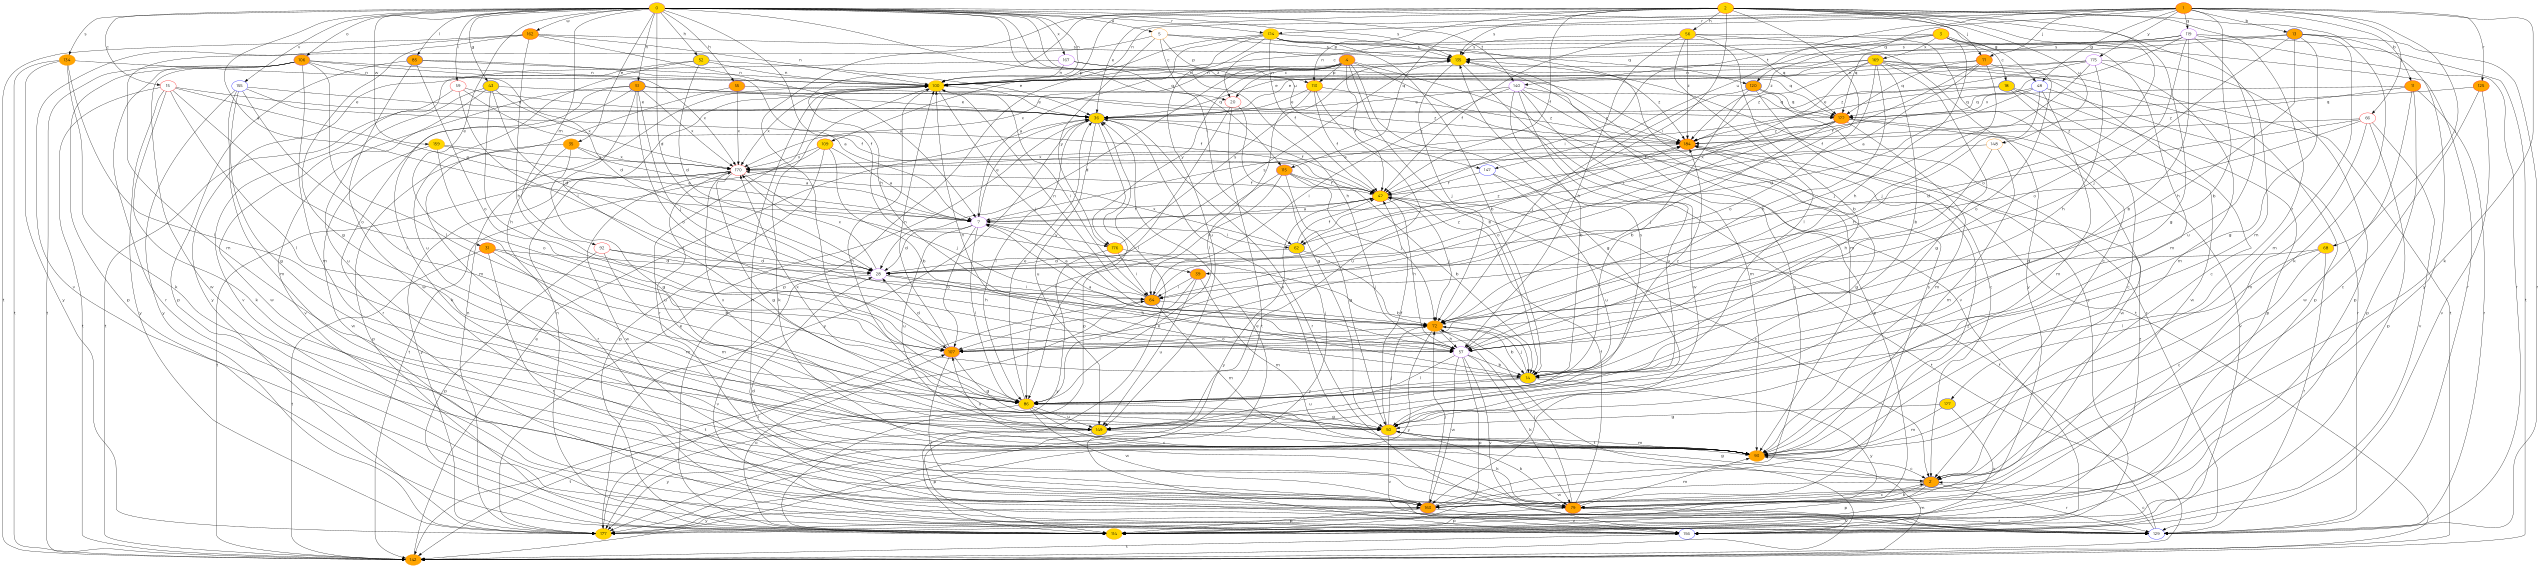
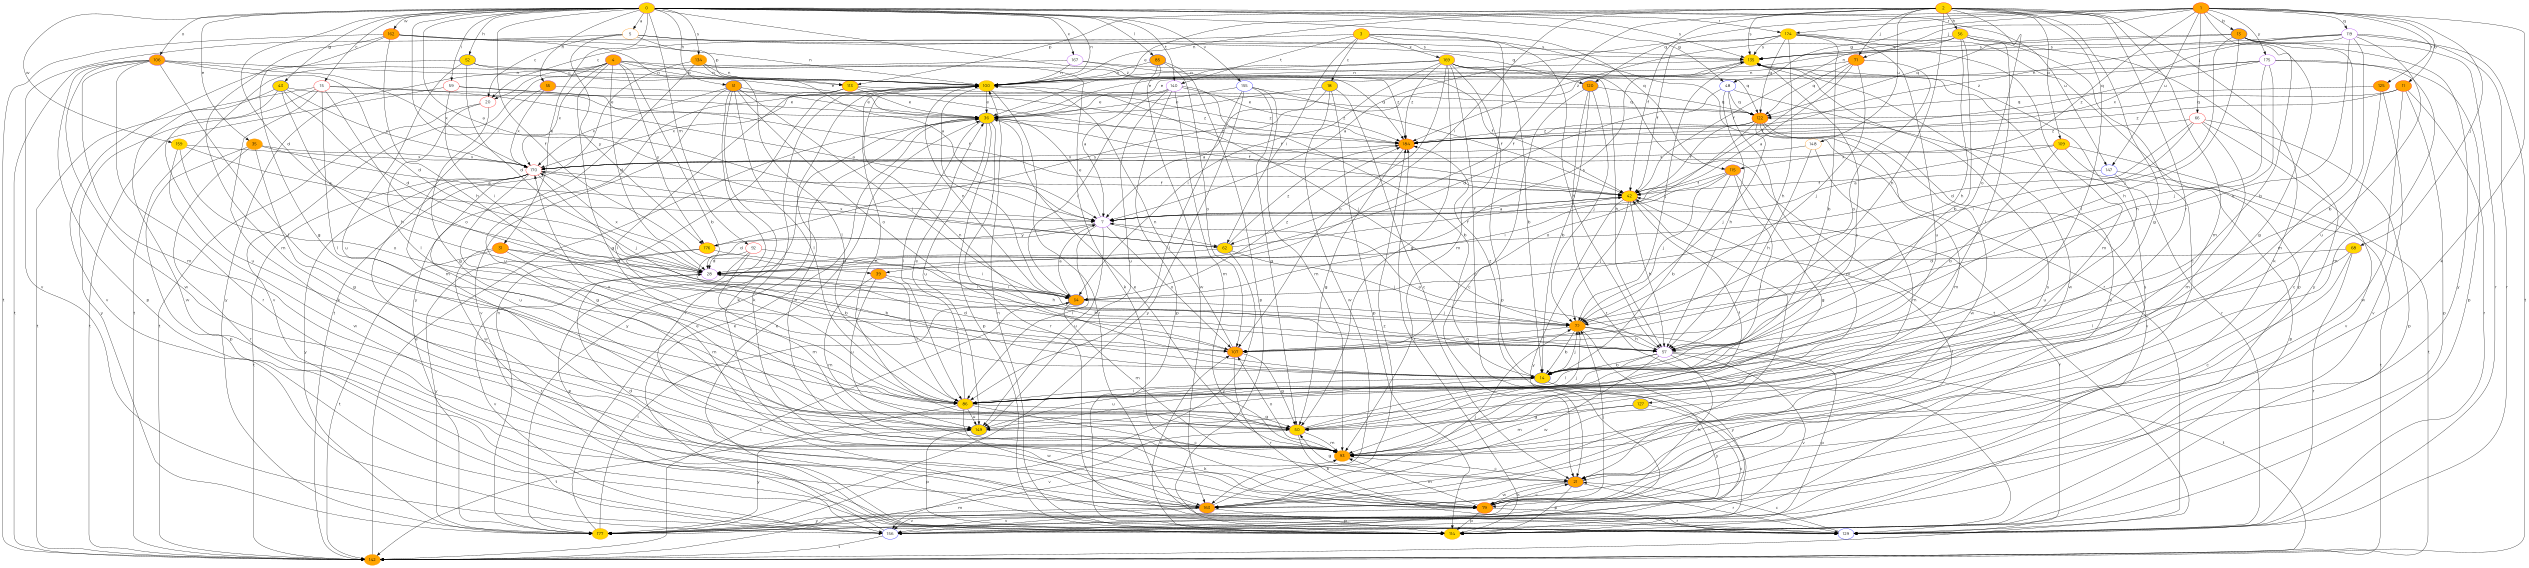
(829, 371) -> none
